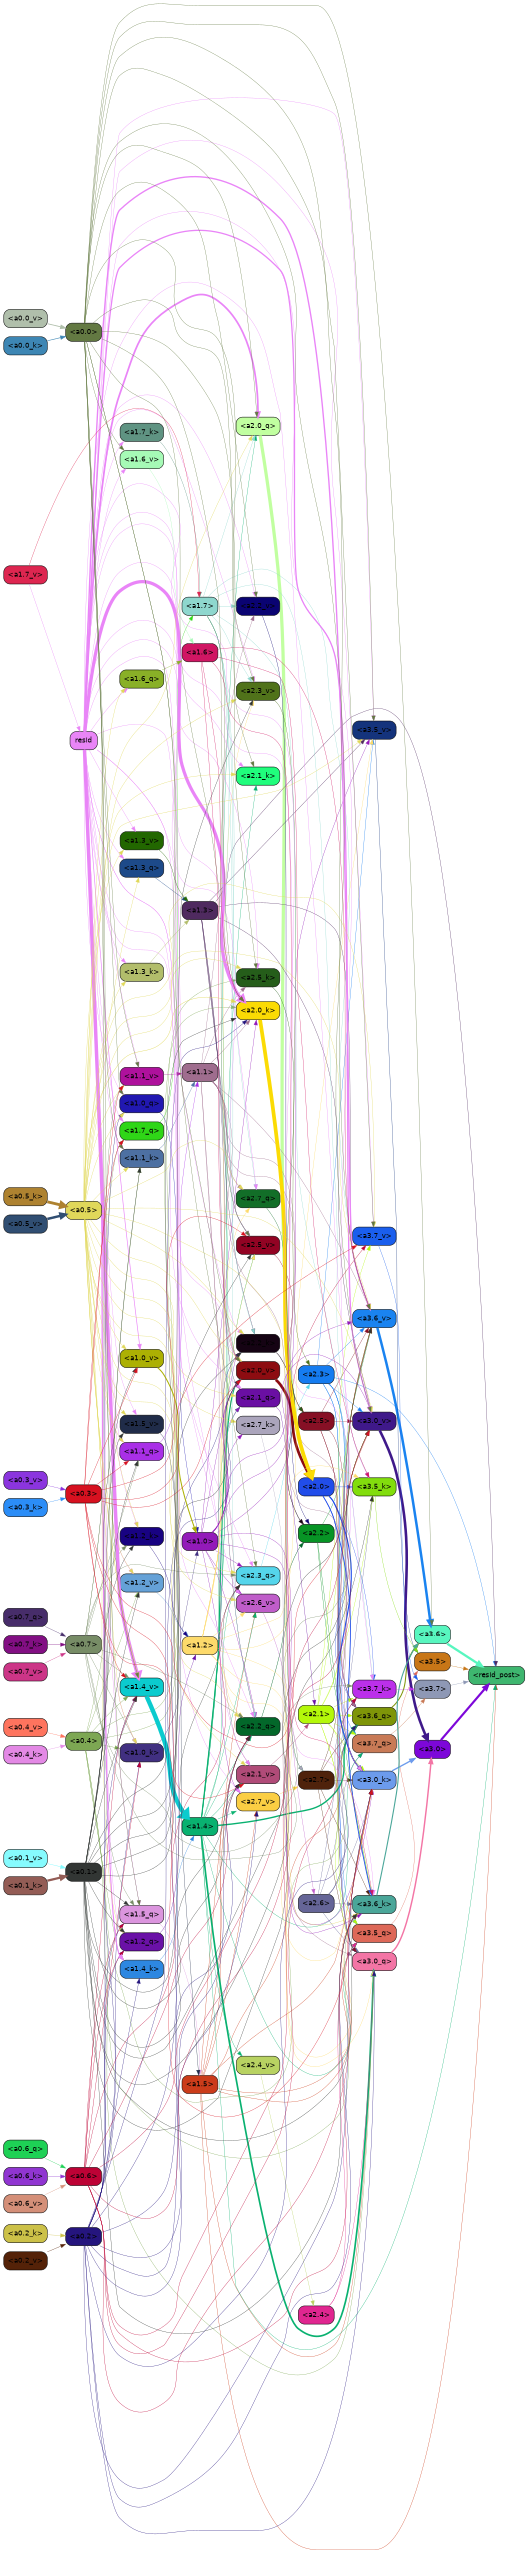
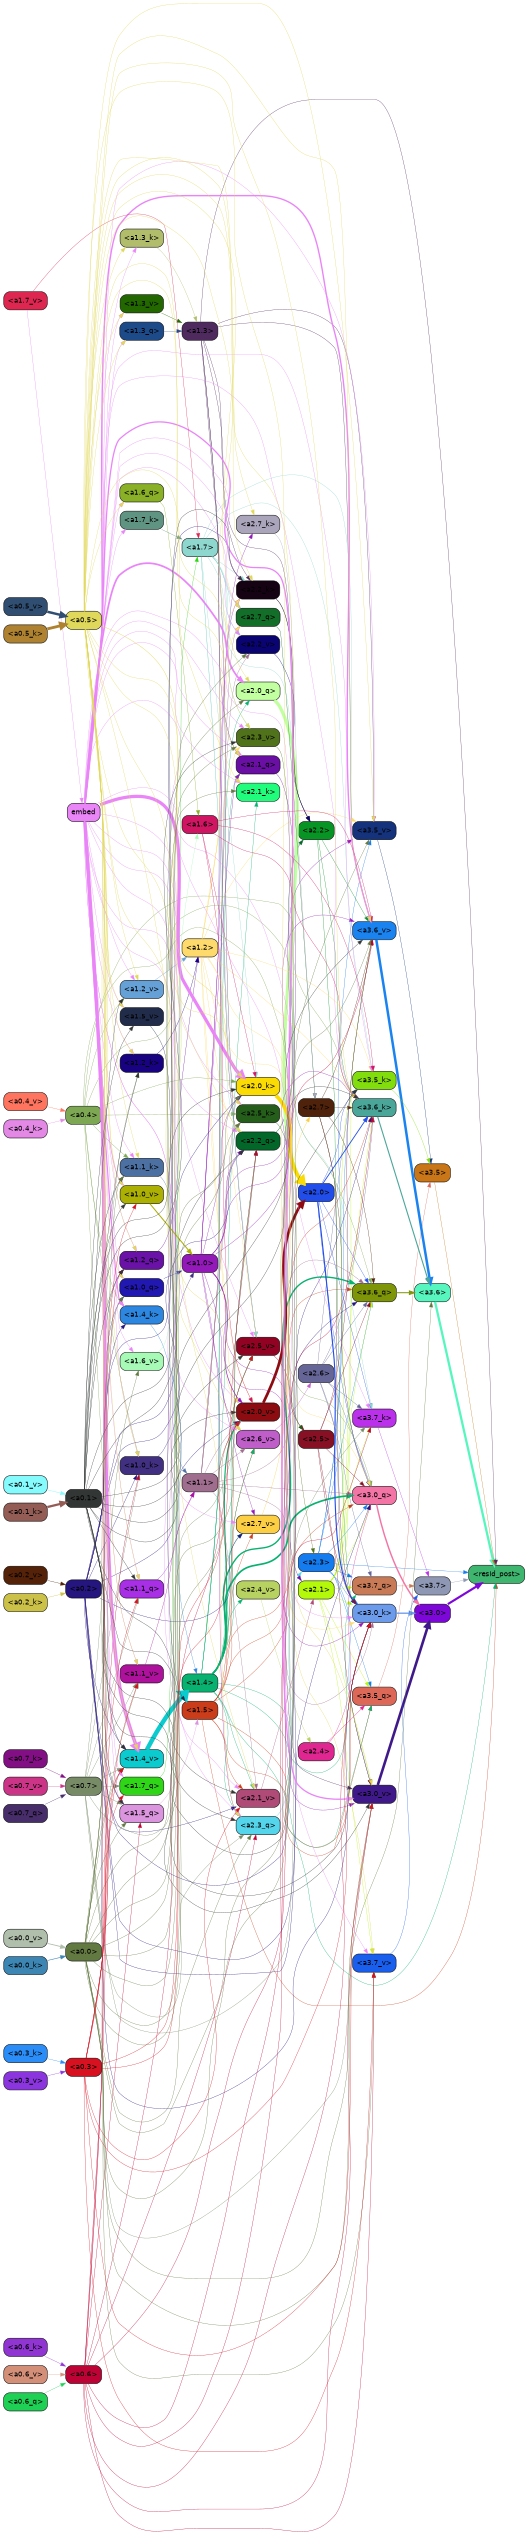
(84, 741) -> (84, 812)
(222, 807) -> (233, 853)
(304, 1183) -> none
